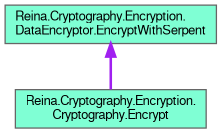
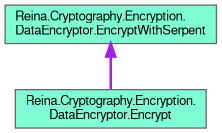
(111, 109) -> (111, 109)
